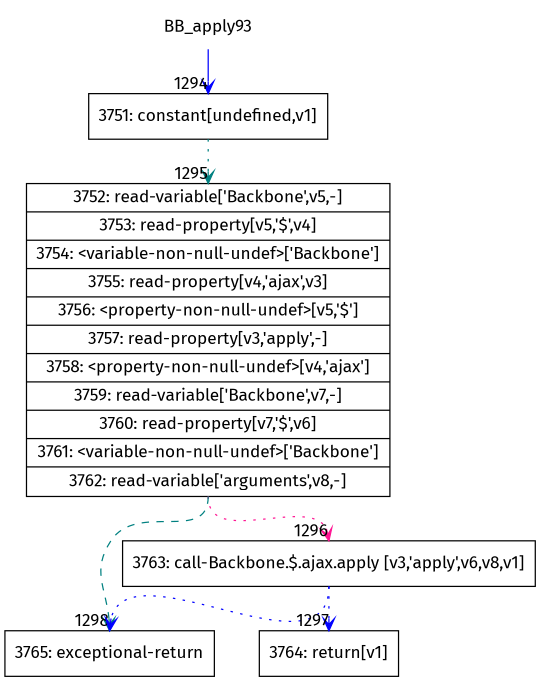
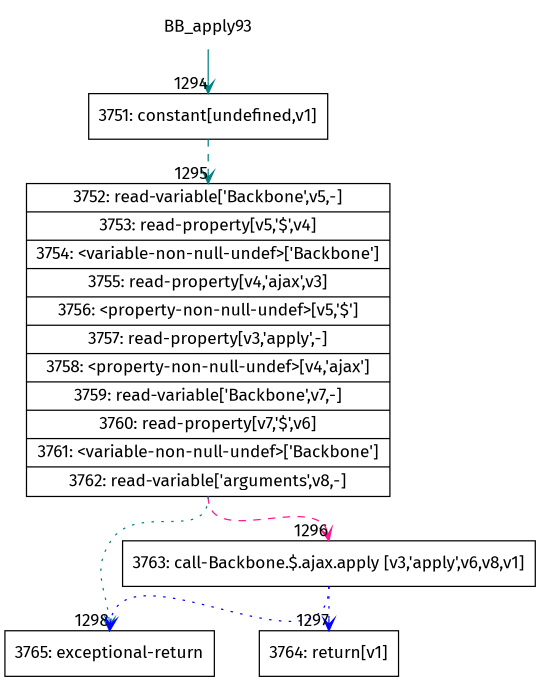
(208, 65) -> (208, 65)
(208, 155) -> (208, 155)
(262, 519) -> (262, 519)
(125, 529) -> (125, 529)
